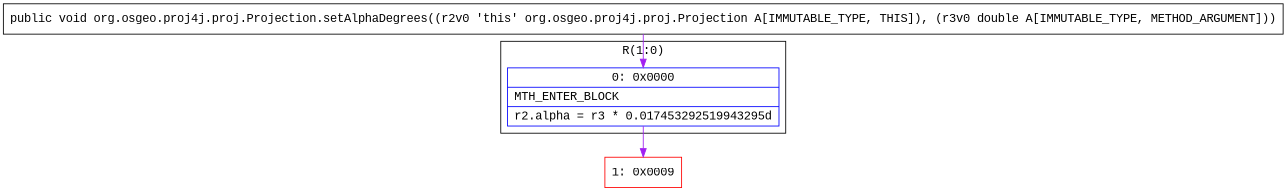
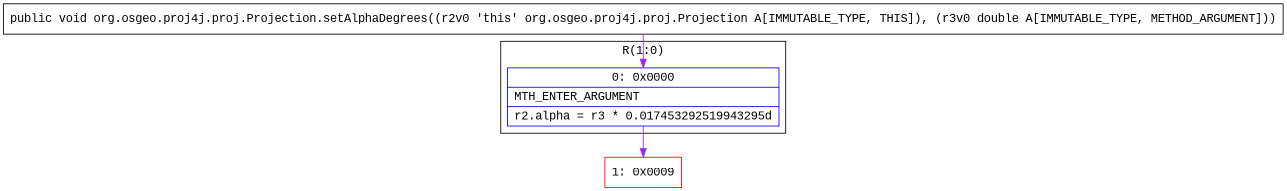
(567, 97) -> (577, 97)
